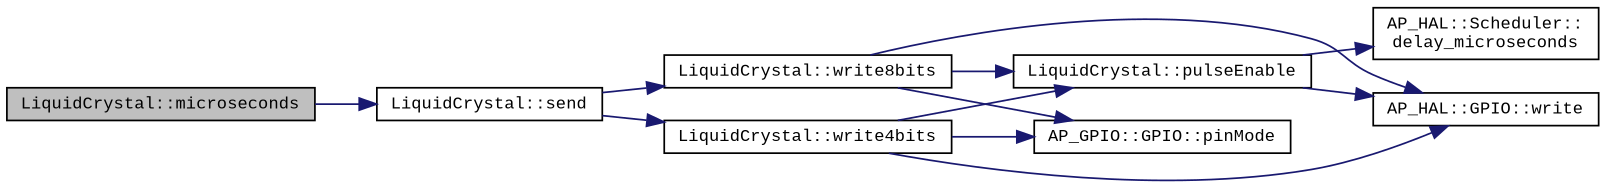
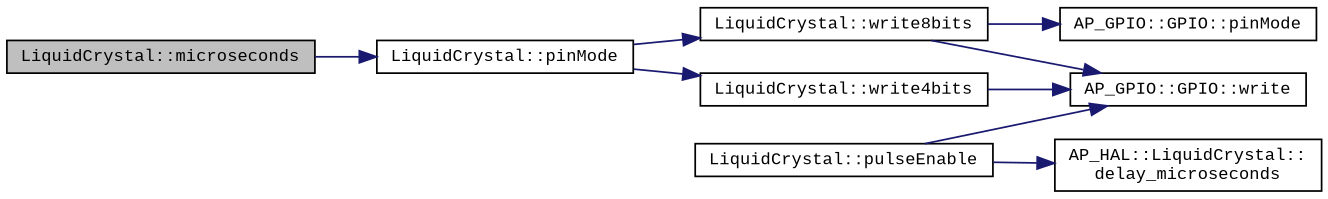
(1486, 34) -> (1188, 165)
(974, 71) -> none
(490, 104) -> (505, 57)
(957, 109) -> none
(1486, 109) -> (1188, 89)
(984, 137) -> none
